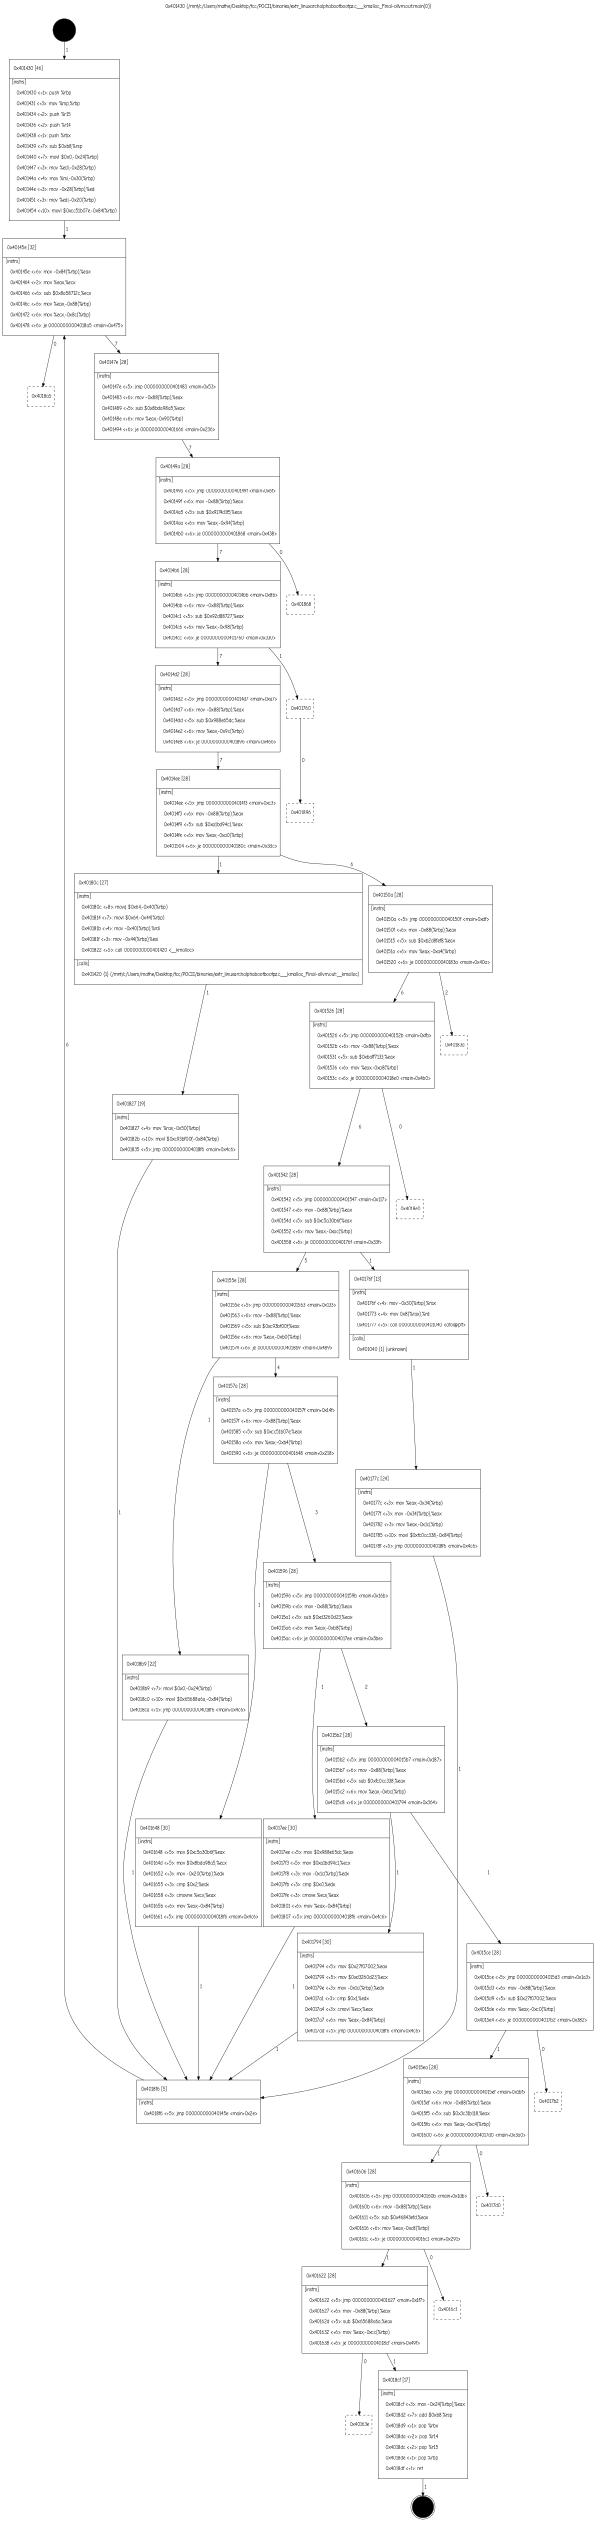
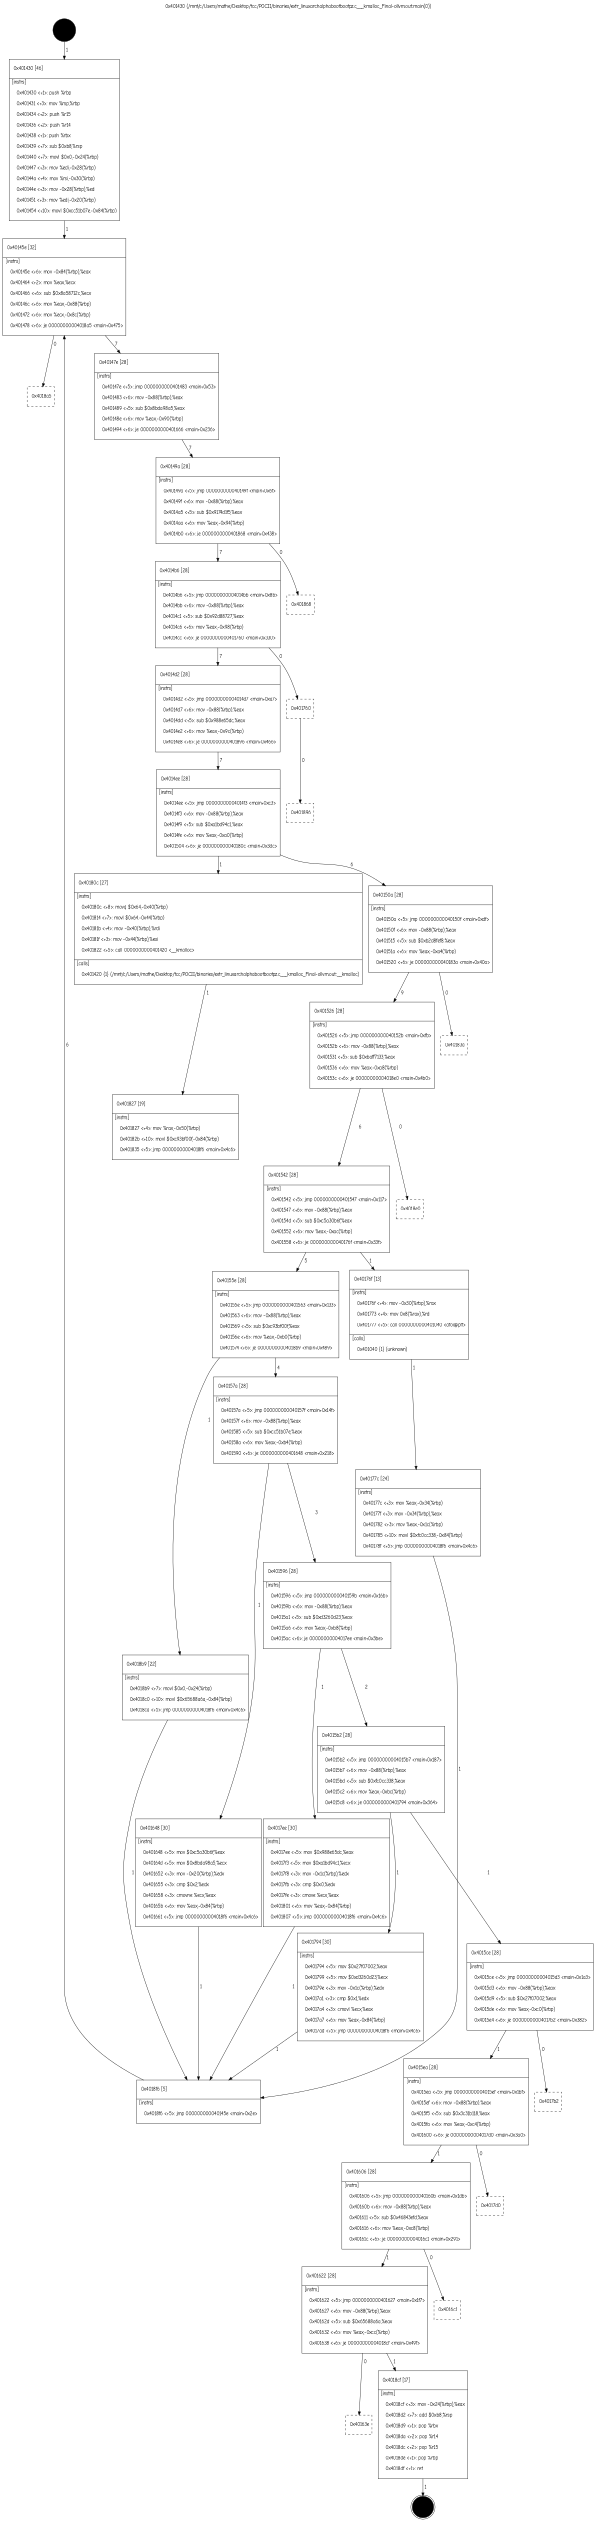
(280, 657) -> (280, 657)
(402, 993) -> (402, 993)
(446, 993) -> (446, 993)
(117, 1623) -> none
